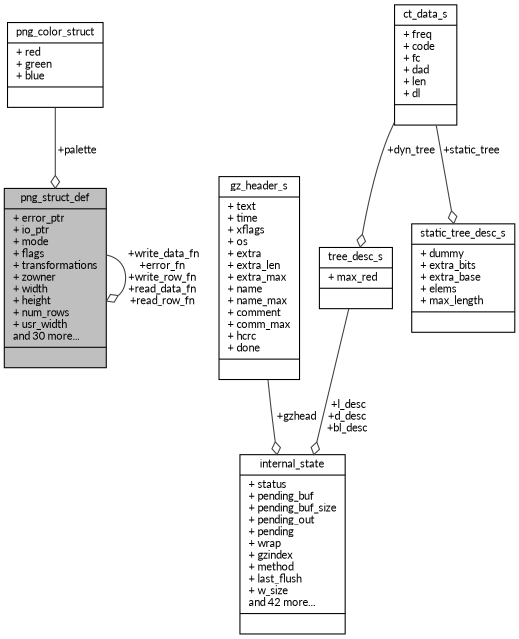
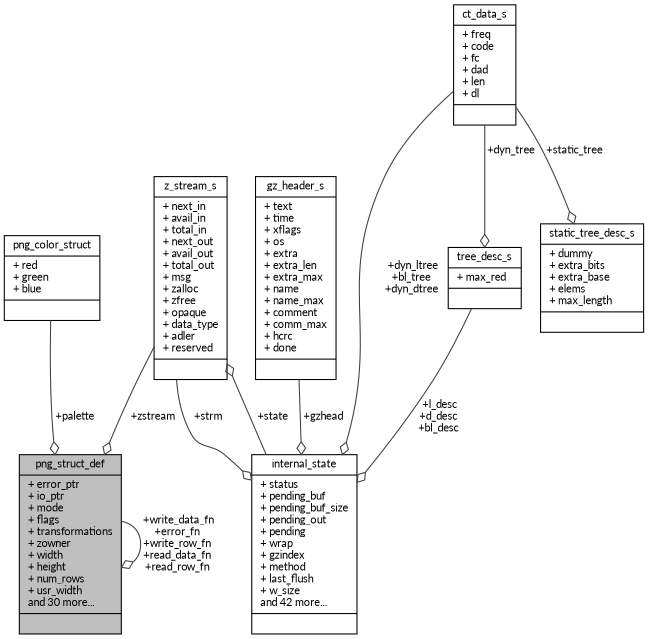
none -> (362, 253)
none -> (191, 278)
